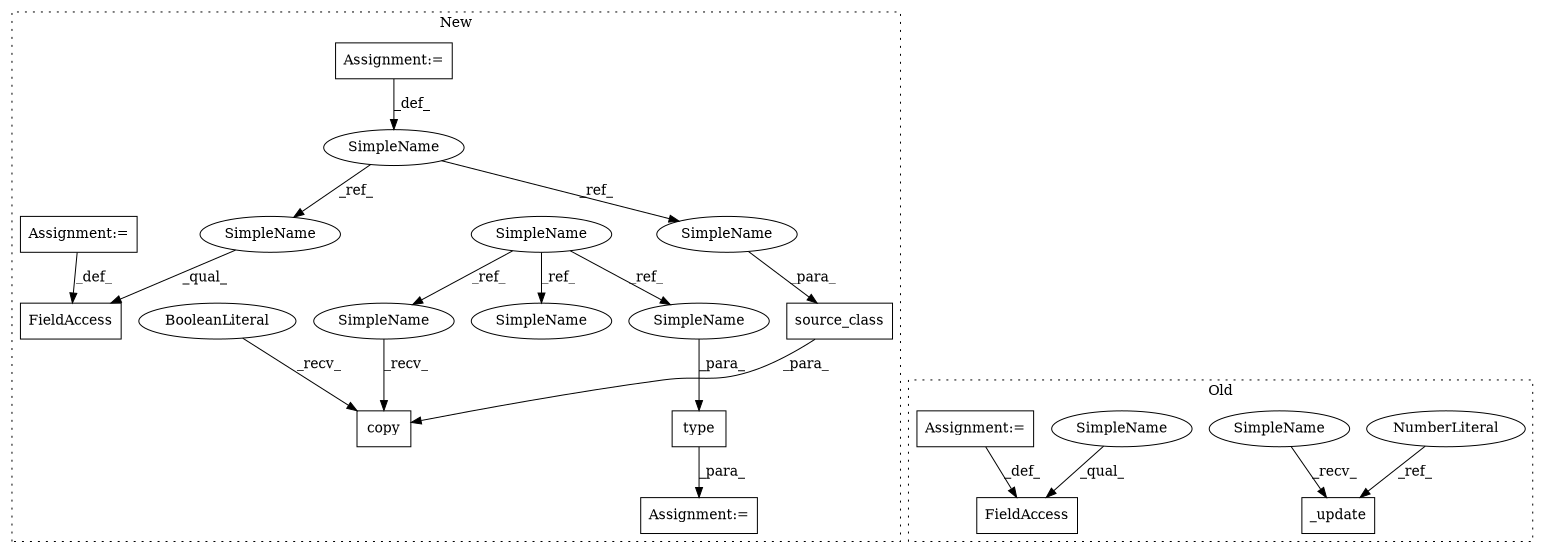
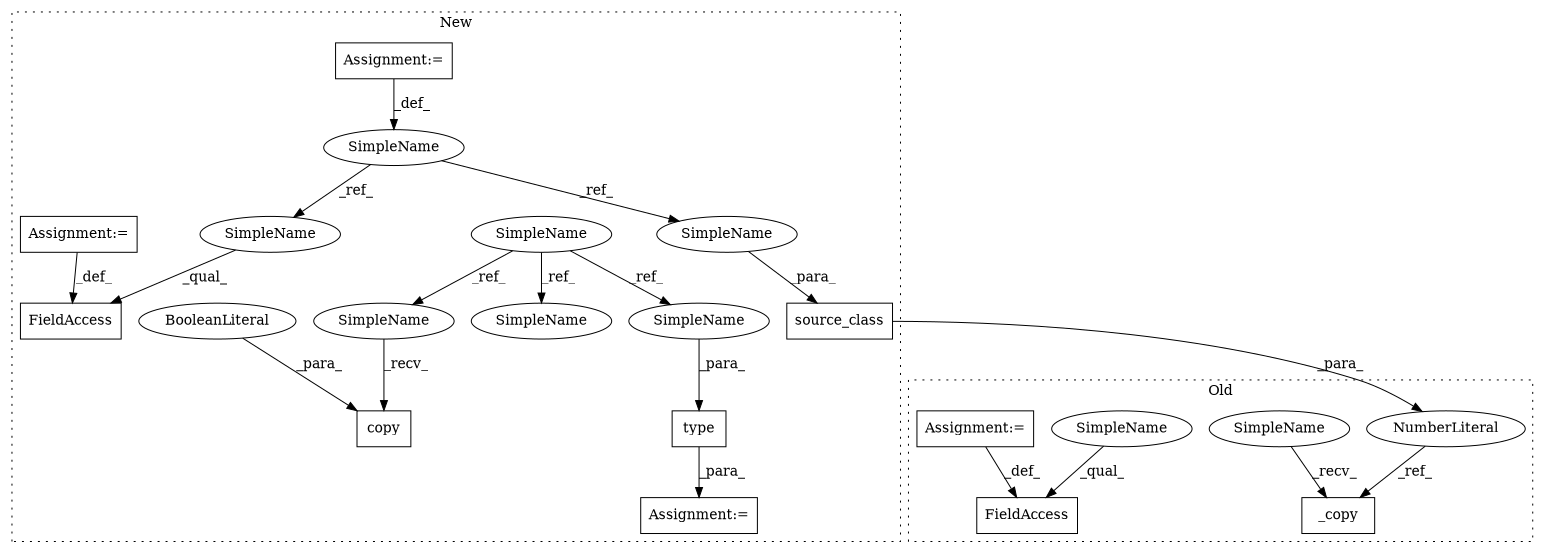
(319, 364) -> (319, 364)
(621, 386) -> (1158, 338)
(1338, 516) -> (1338, 516)
